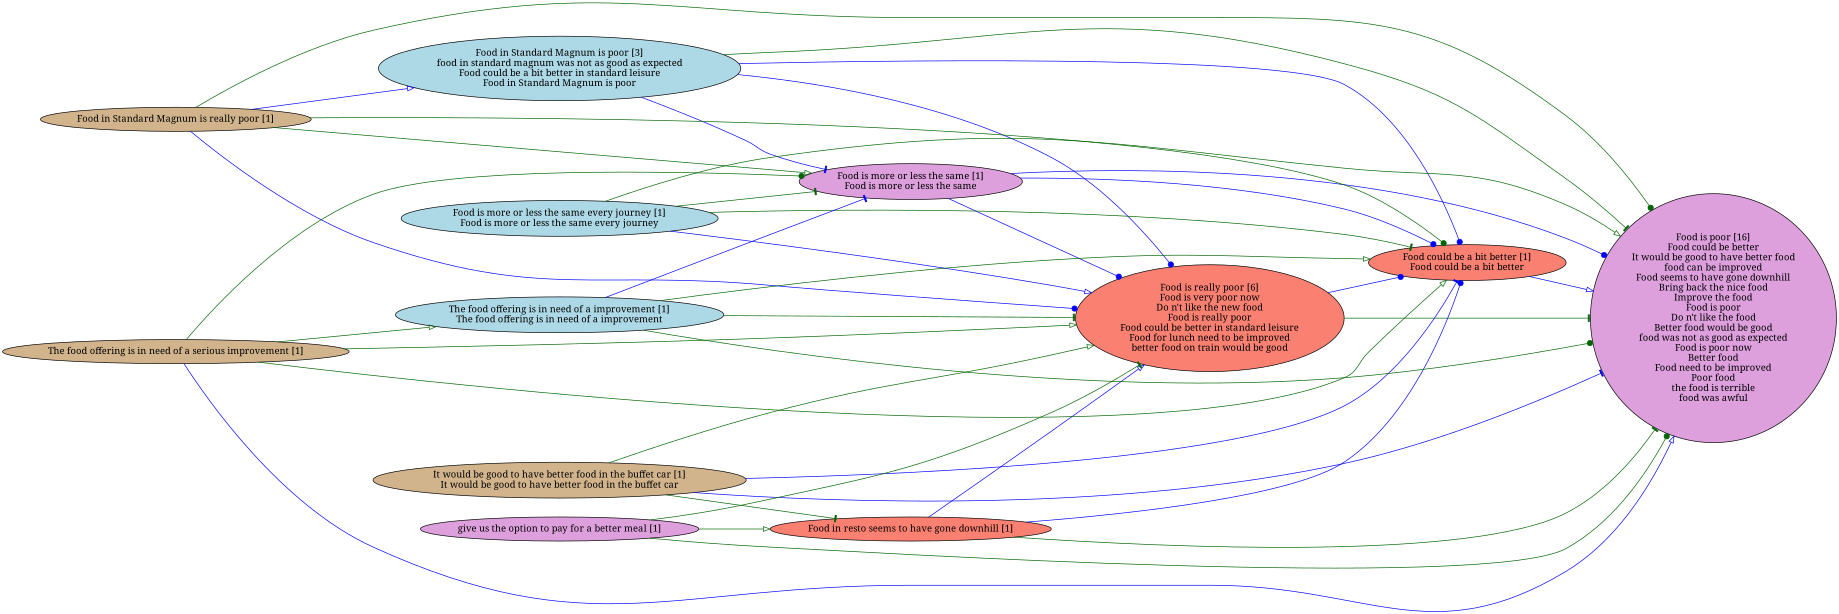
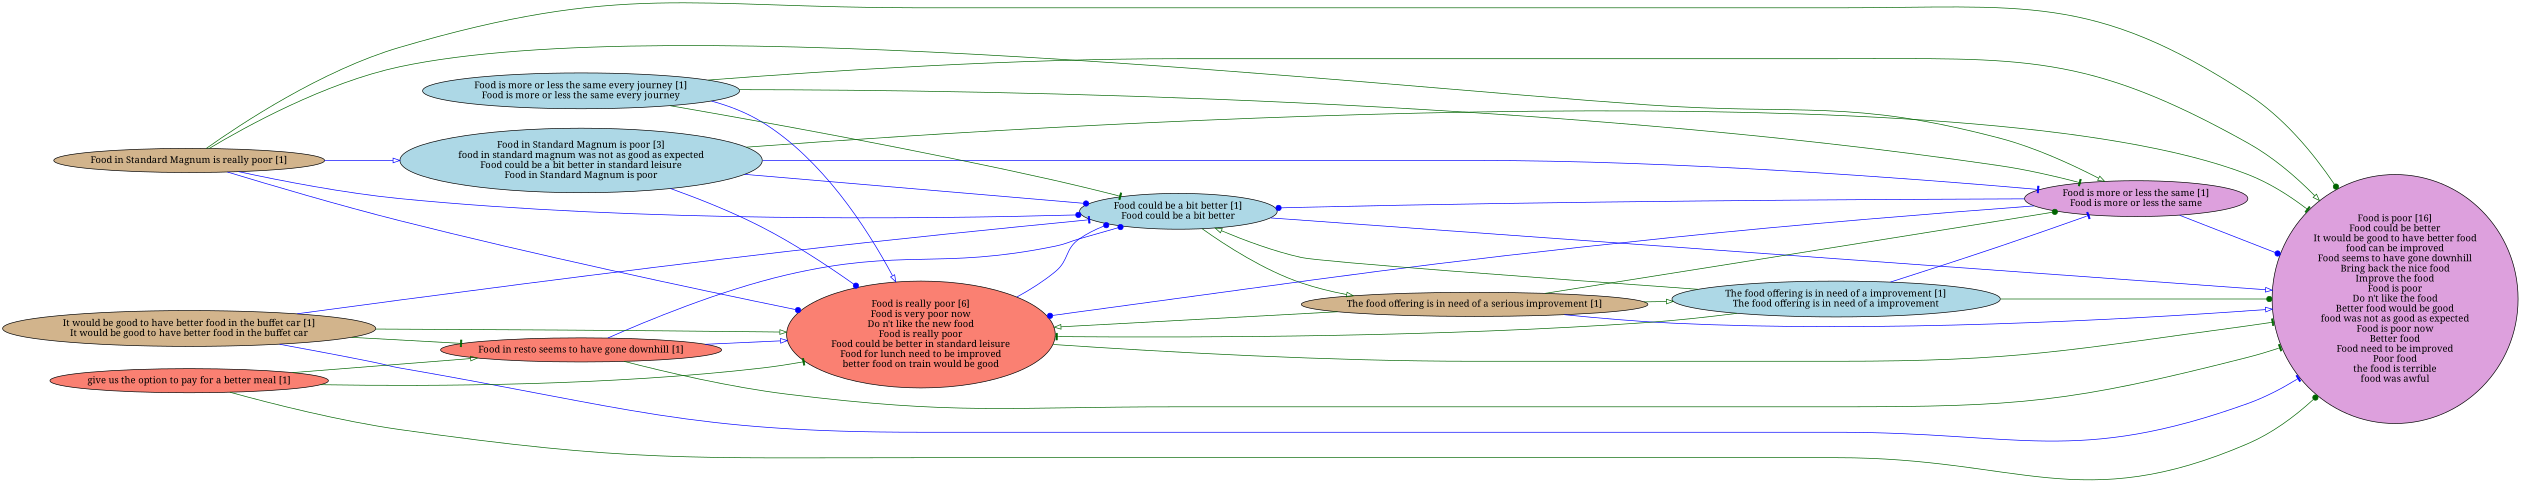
(886, 128) -> (656, 214)
(1467, 263) -> (1178, 211)
(870, 414) -> (1271, 270)
(560, 529) -> (189, 381)
